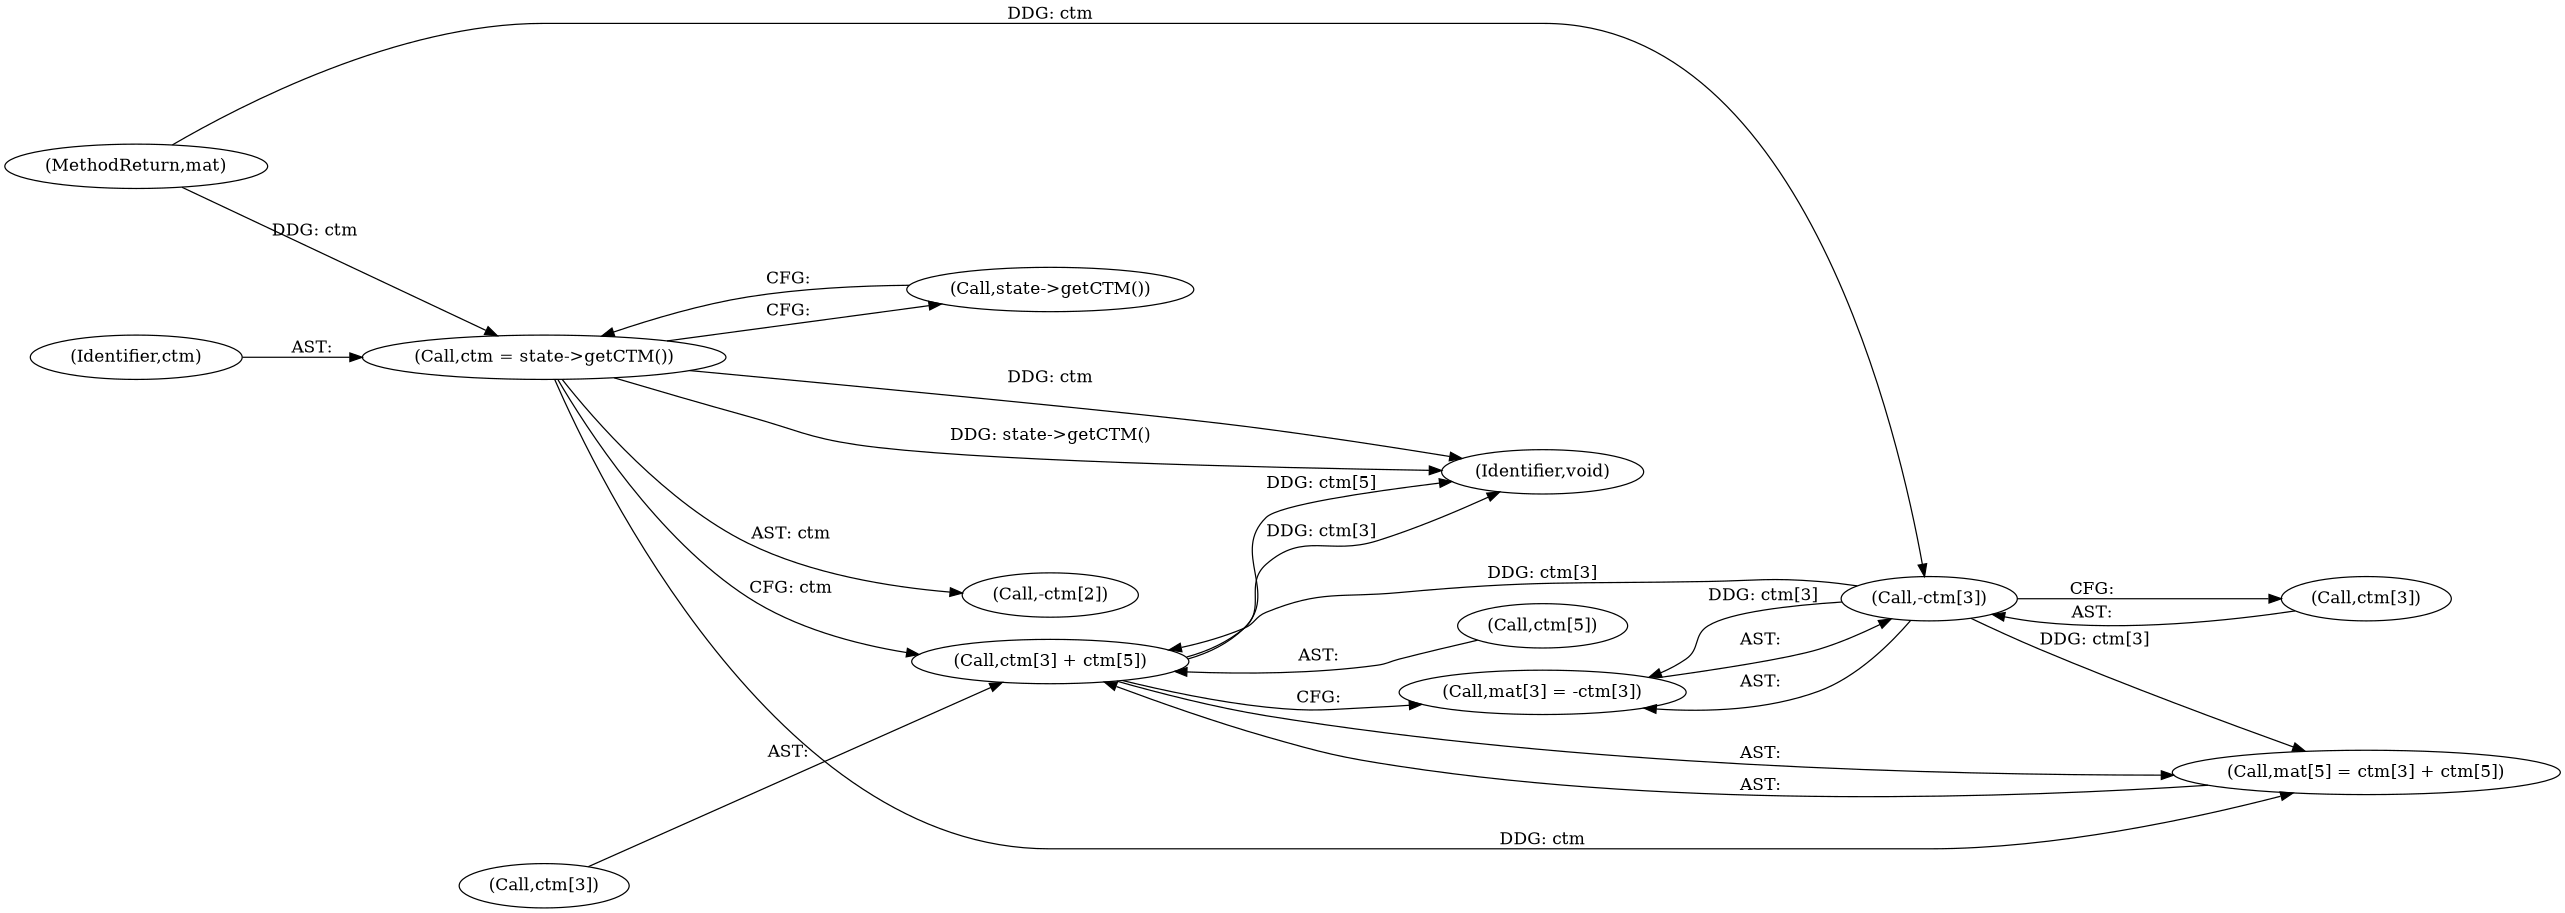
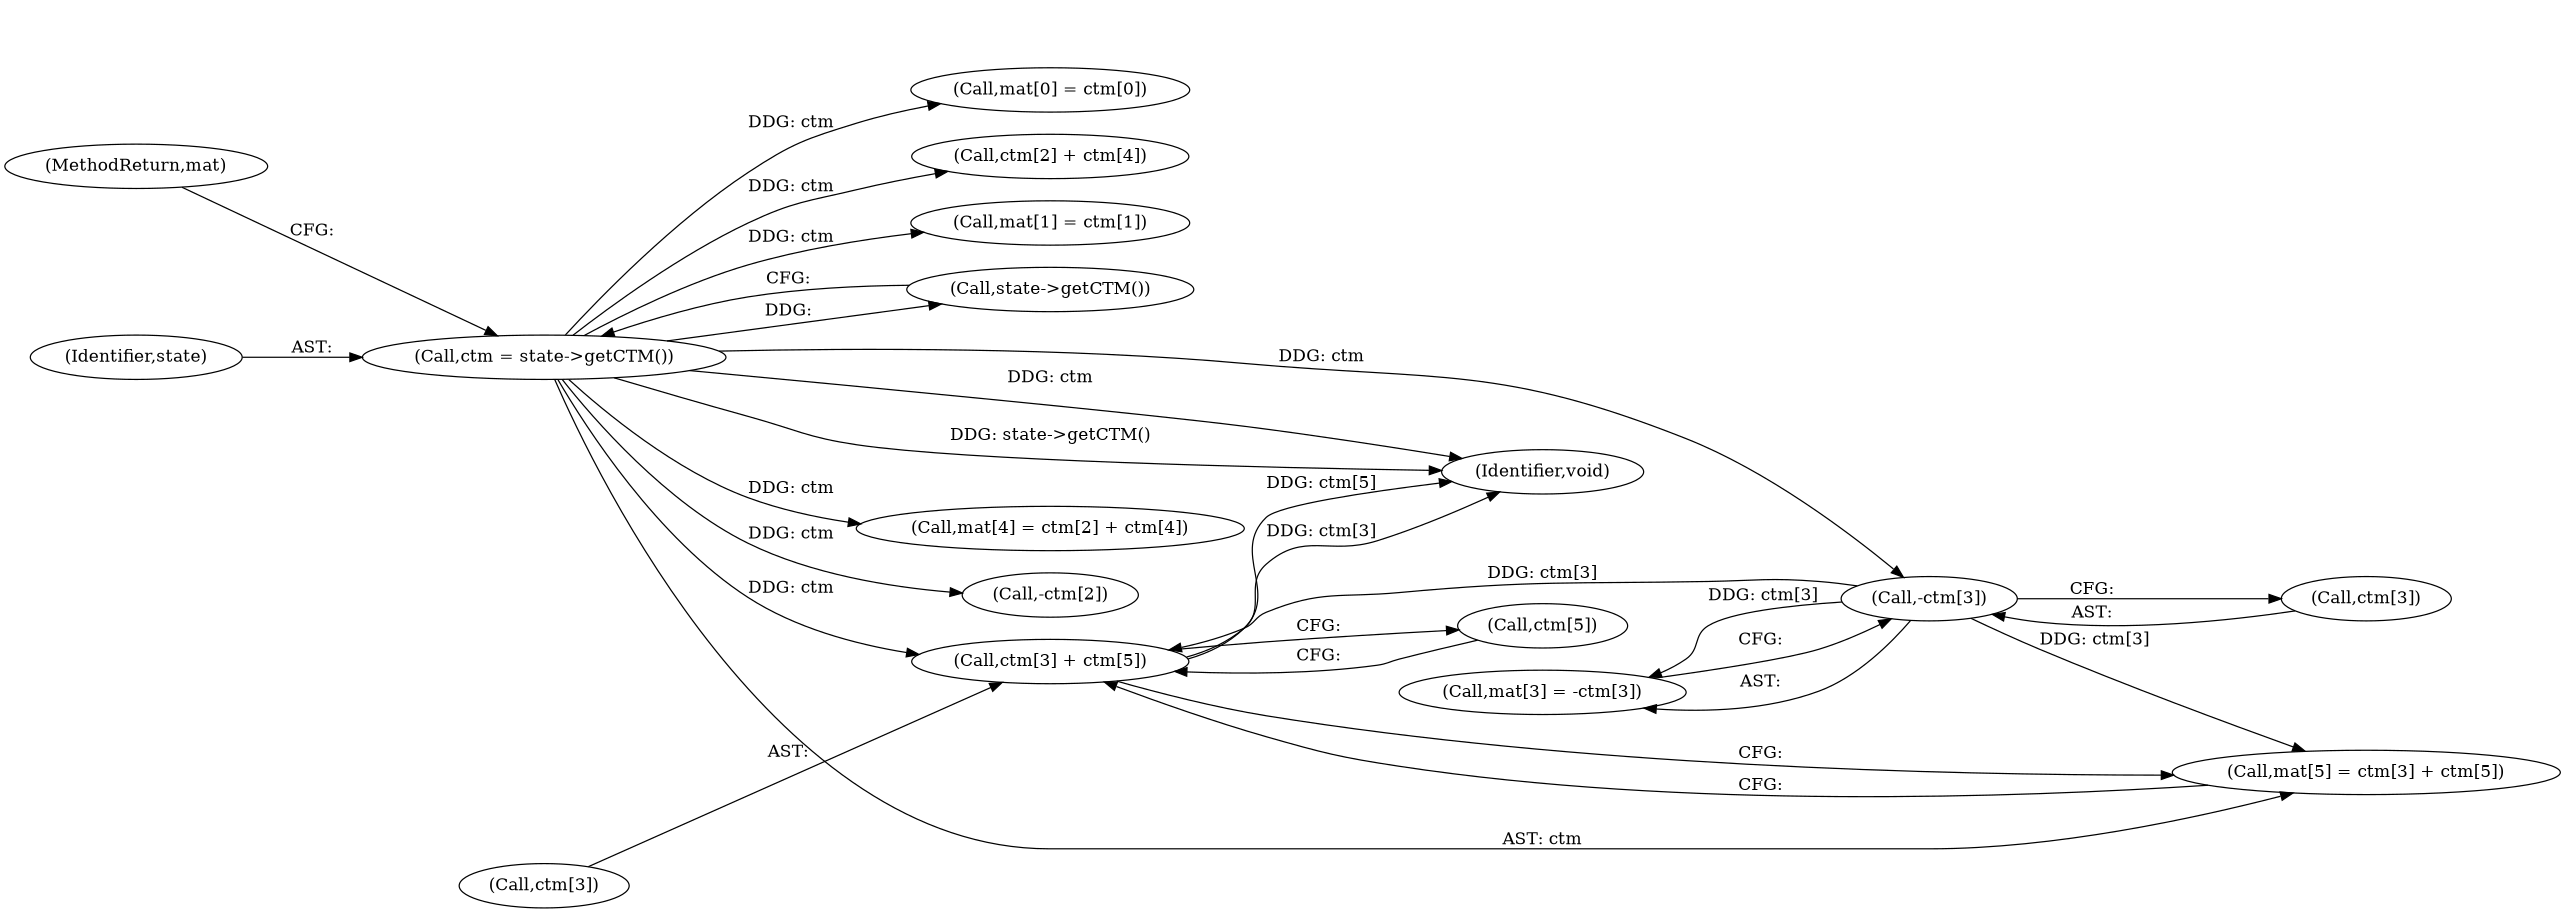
(1201, 23) -> (1330, 370)
none -> (1050, 90)
none -> (1050, 156)
none -> (1050, 223)
(315, 231) -> (315, 231)
(791, 311) -> (791, 311)
(136, 357) -> (136, 357)
none -> (1050, 529)
(791, 534) -> (791, 534)
(791, 588) -> (791, 588)
(1764, 640) -> (1764, 640)
(1322, 656) -> (1322, 656)
(1265, 707) -> (1308, 639)
(1764, 753) -> (1764, 753)
(1764, 785) -> (1764, 785)
(1543, 840) -> (1543, 840)
